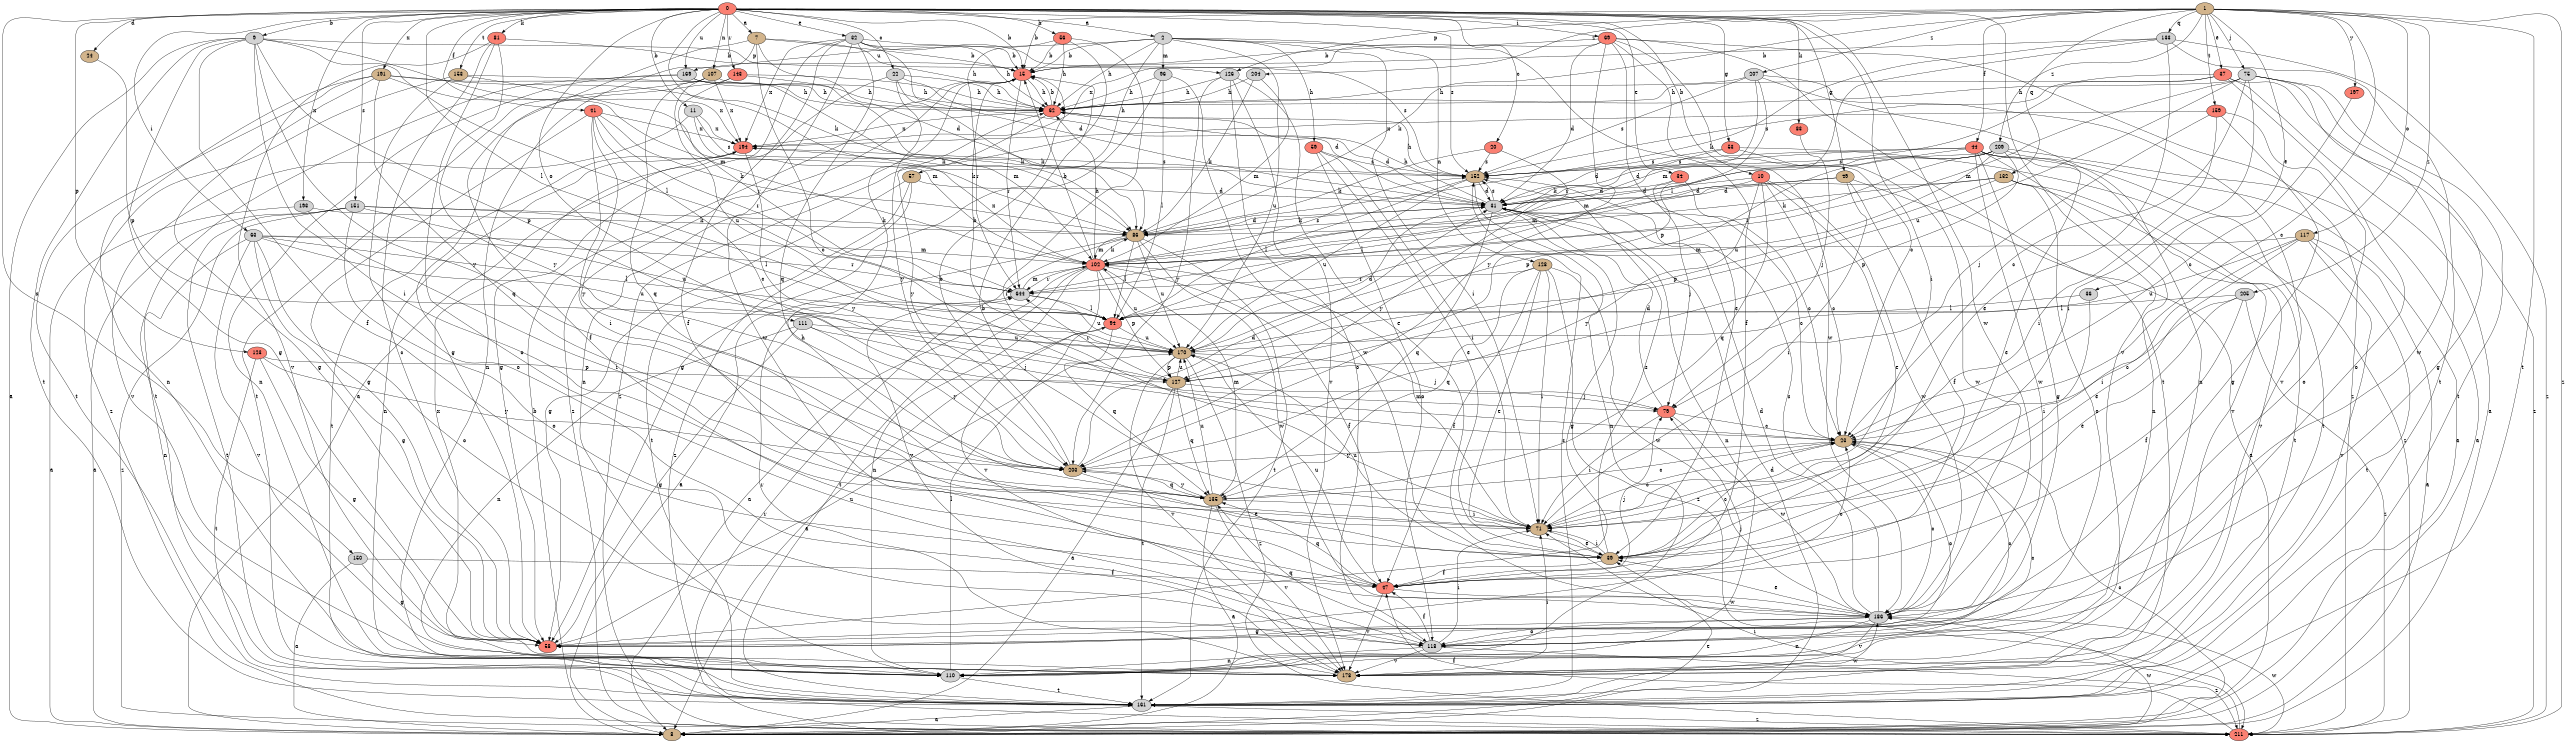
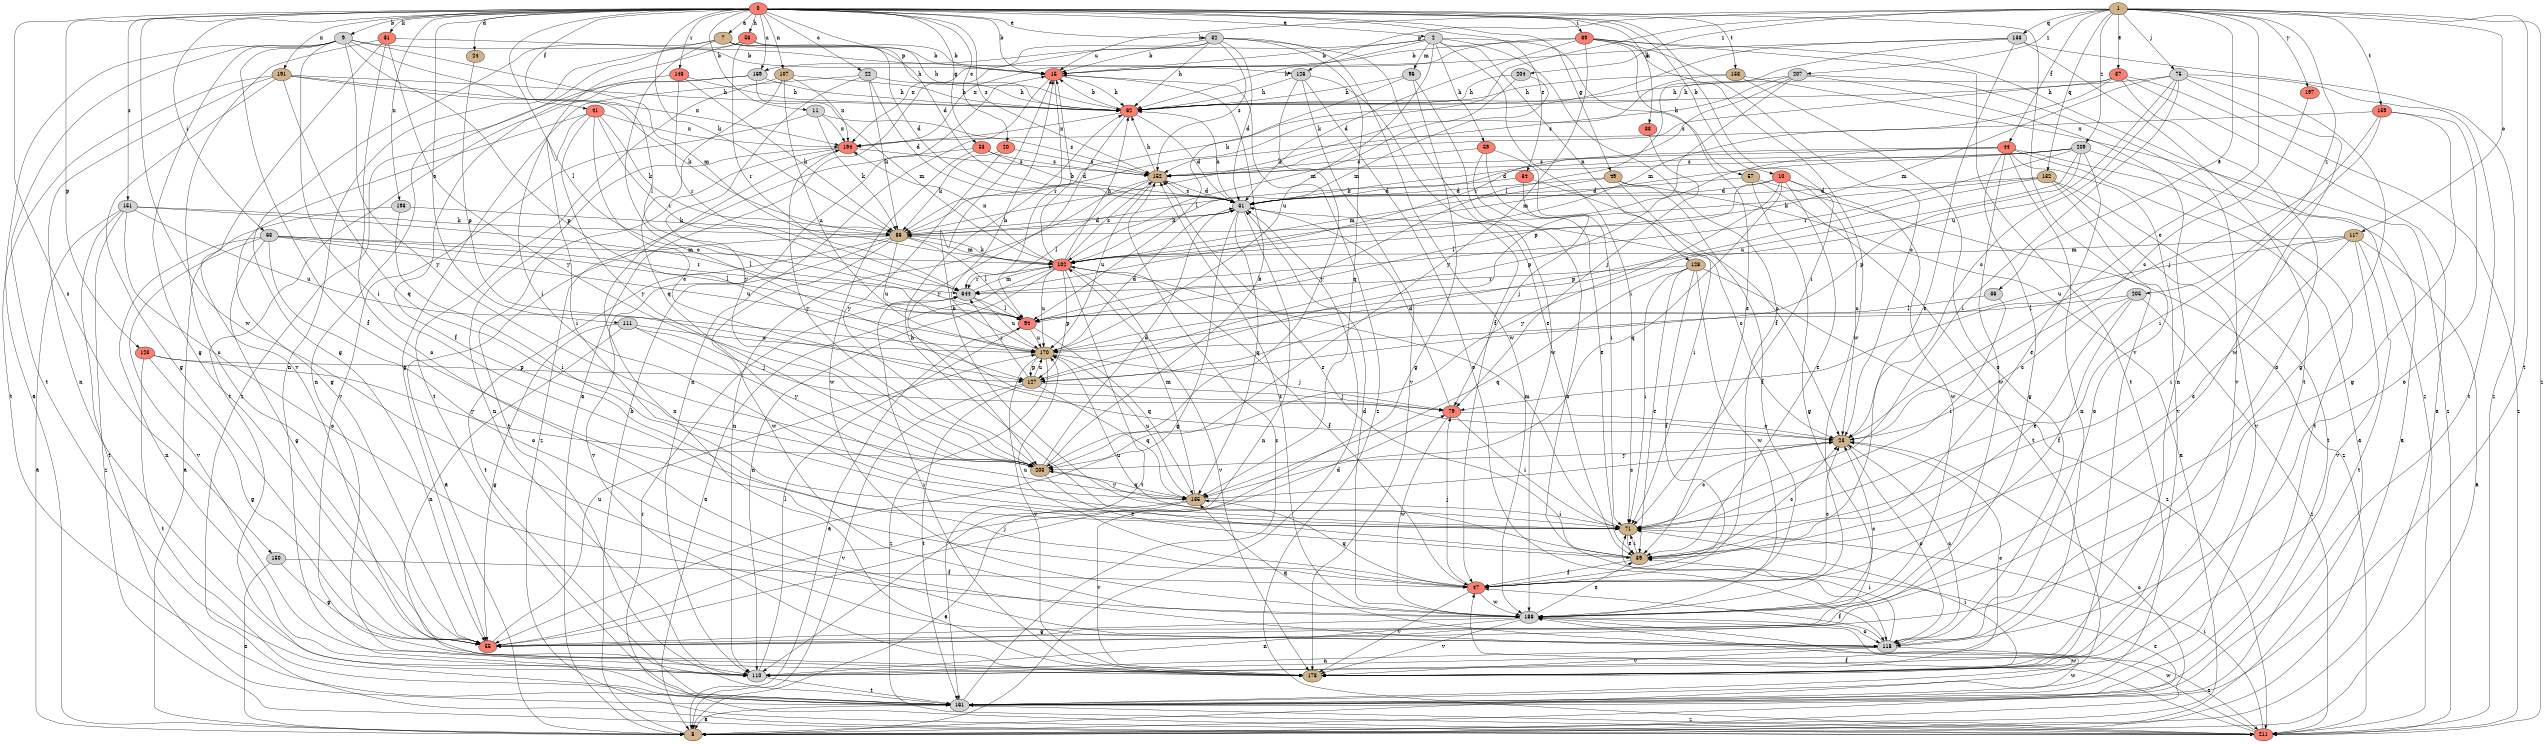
none -> (984, 164)
(1073, 559) -> (843, 559)
(548, 647) -> (488, 647)
